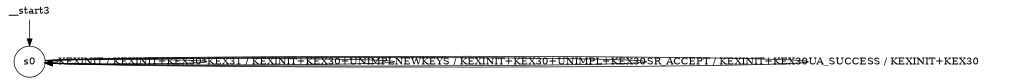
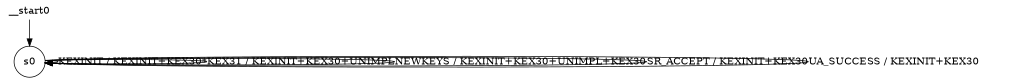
(30, 11) -> (30, 11)
